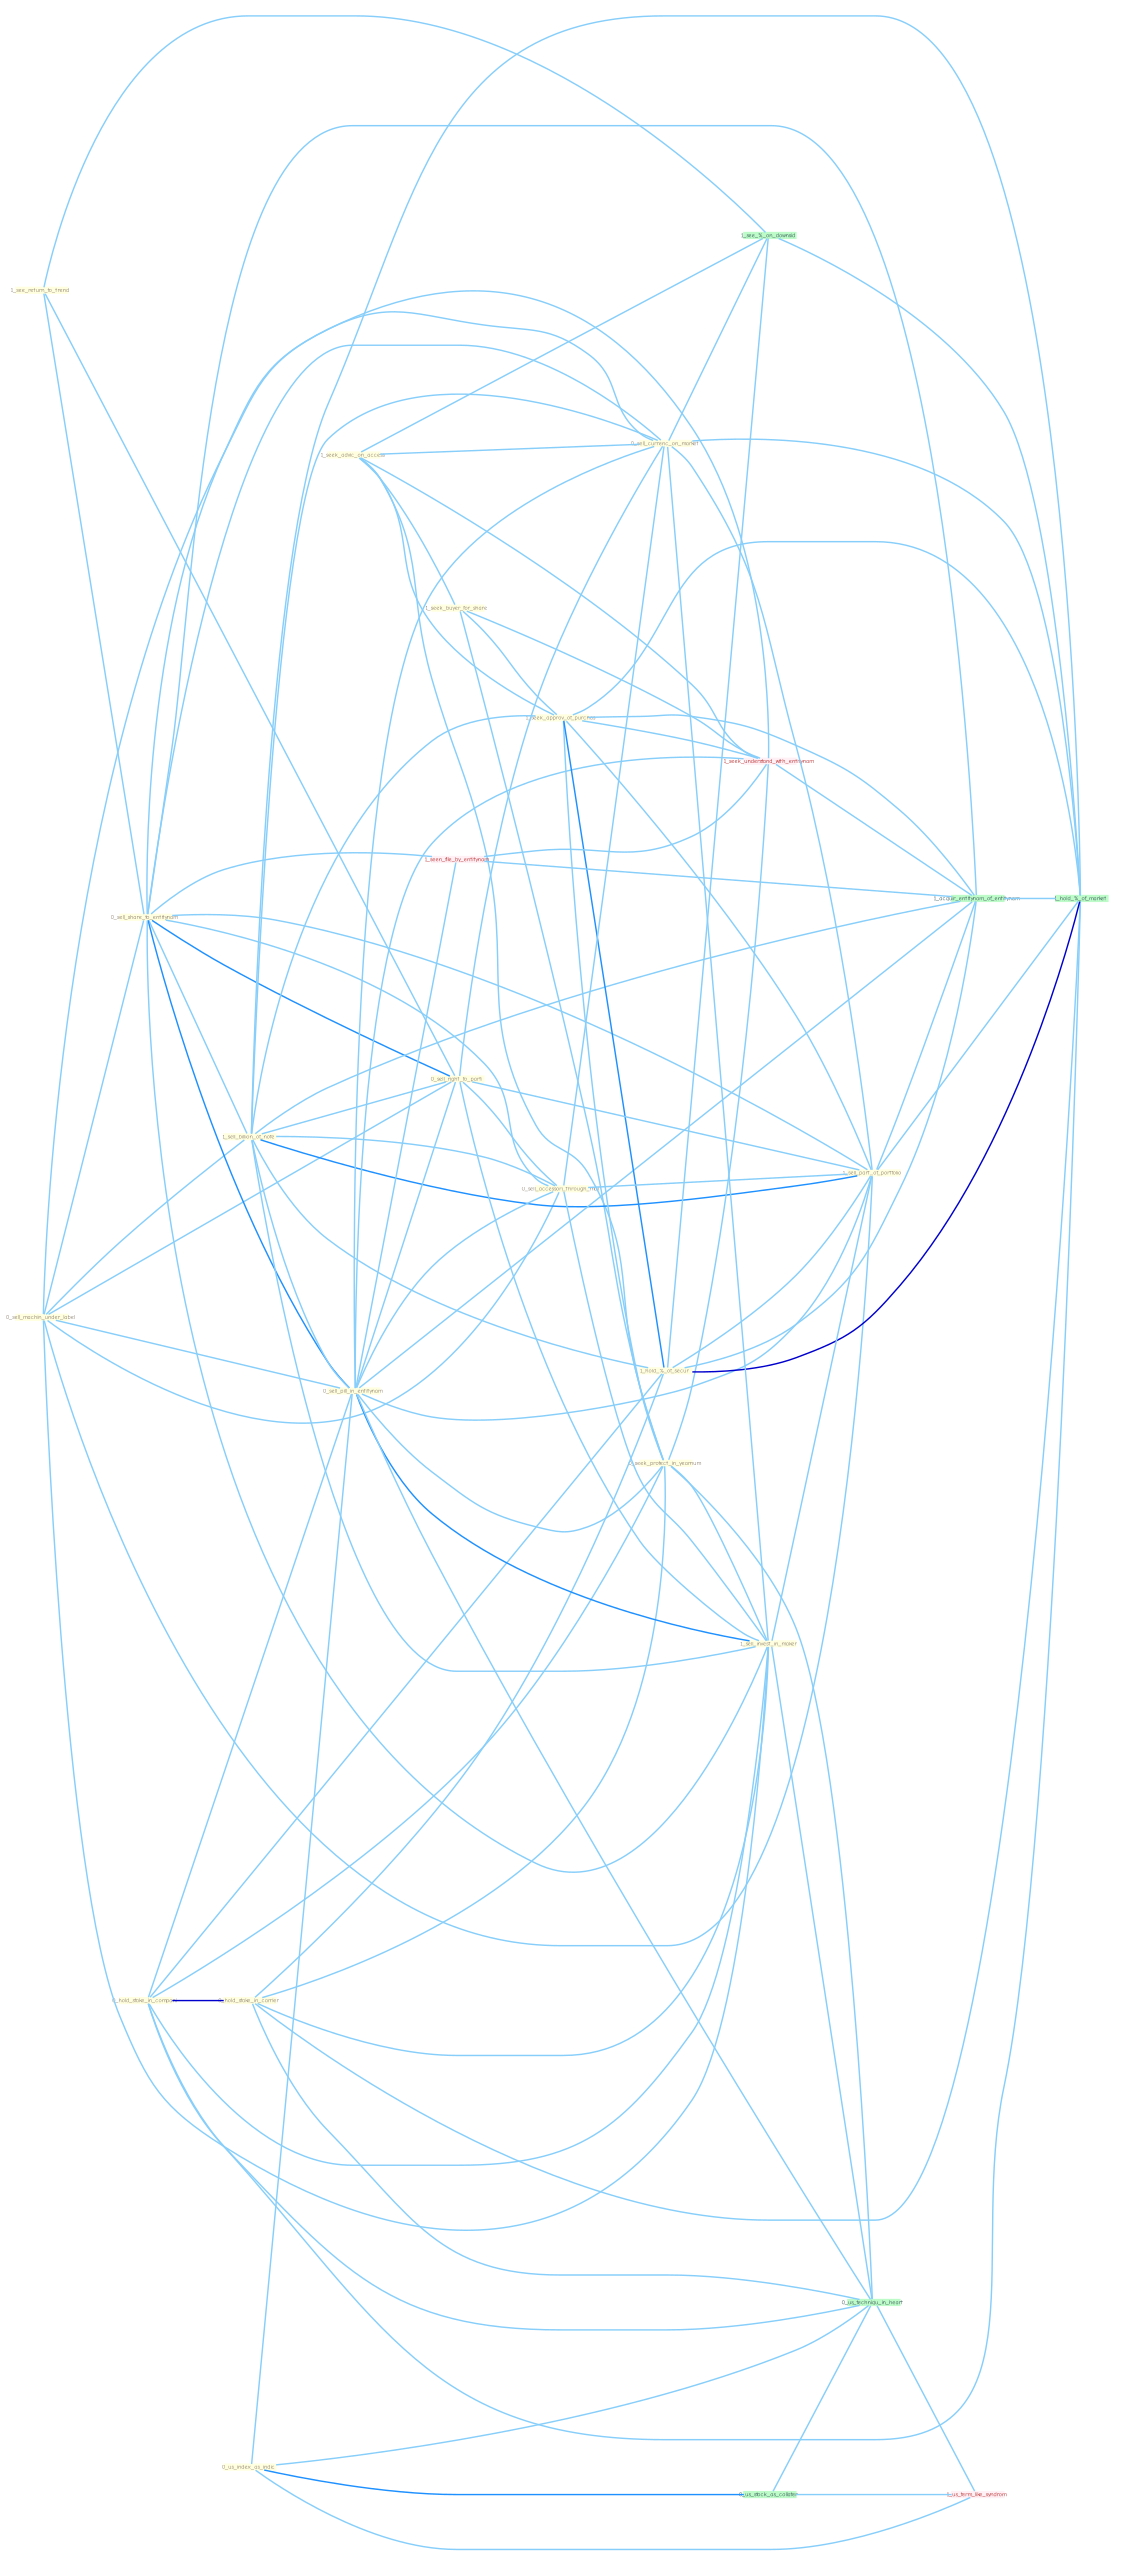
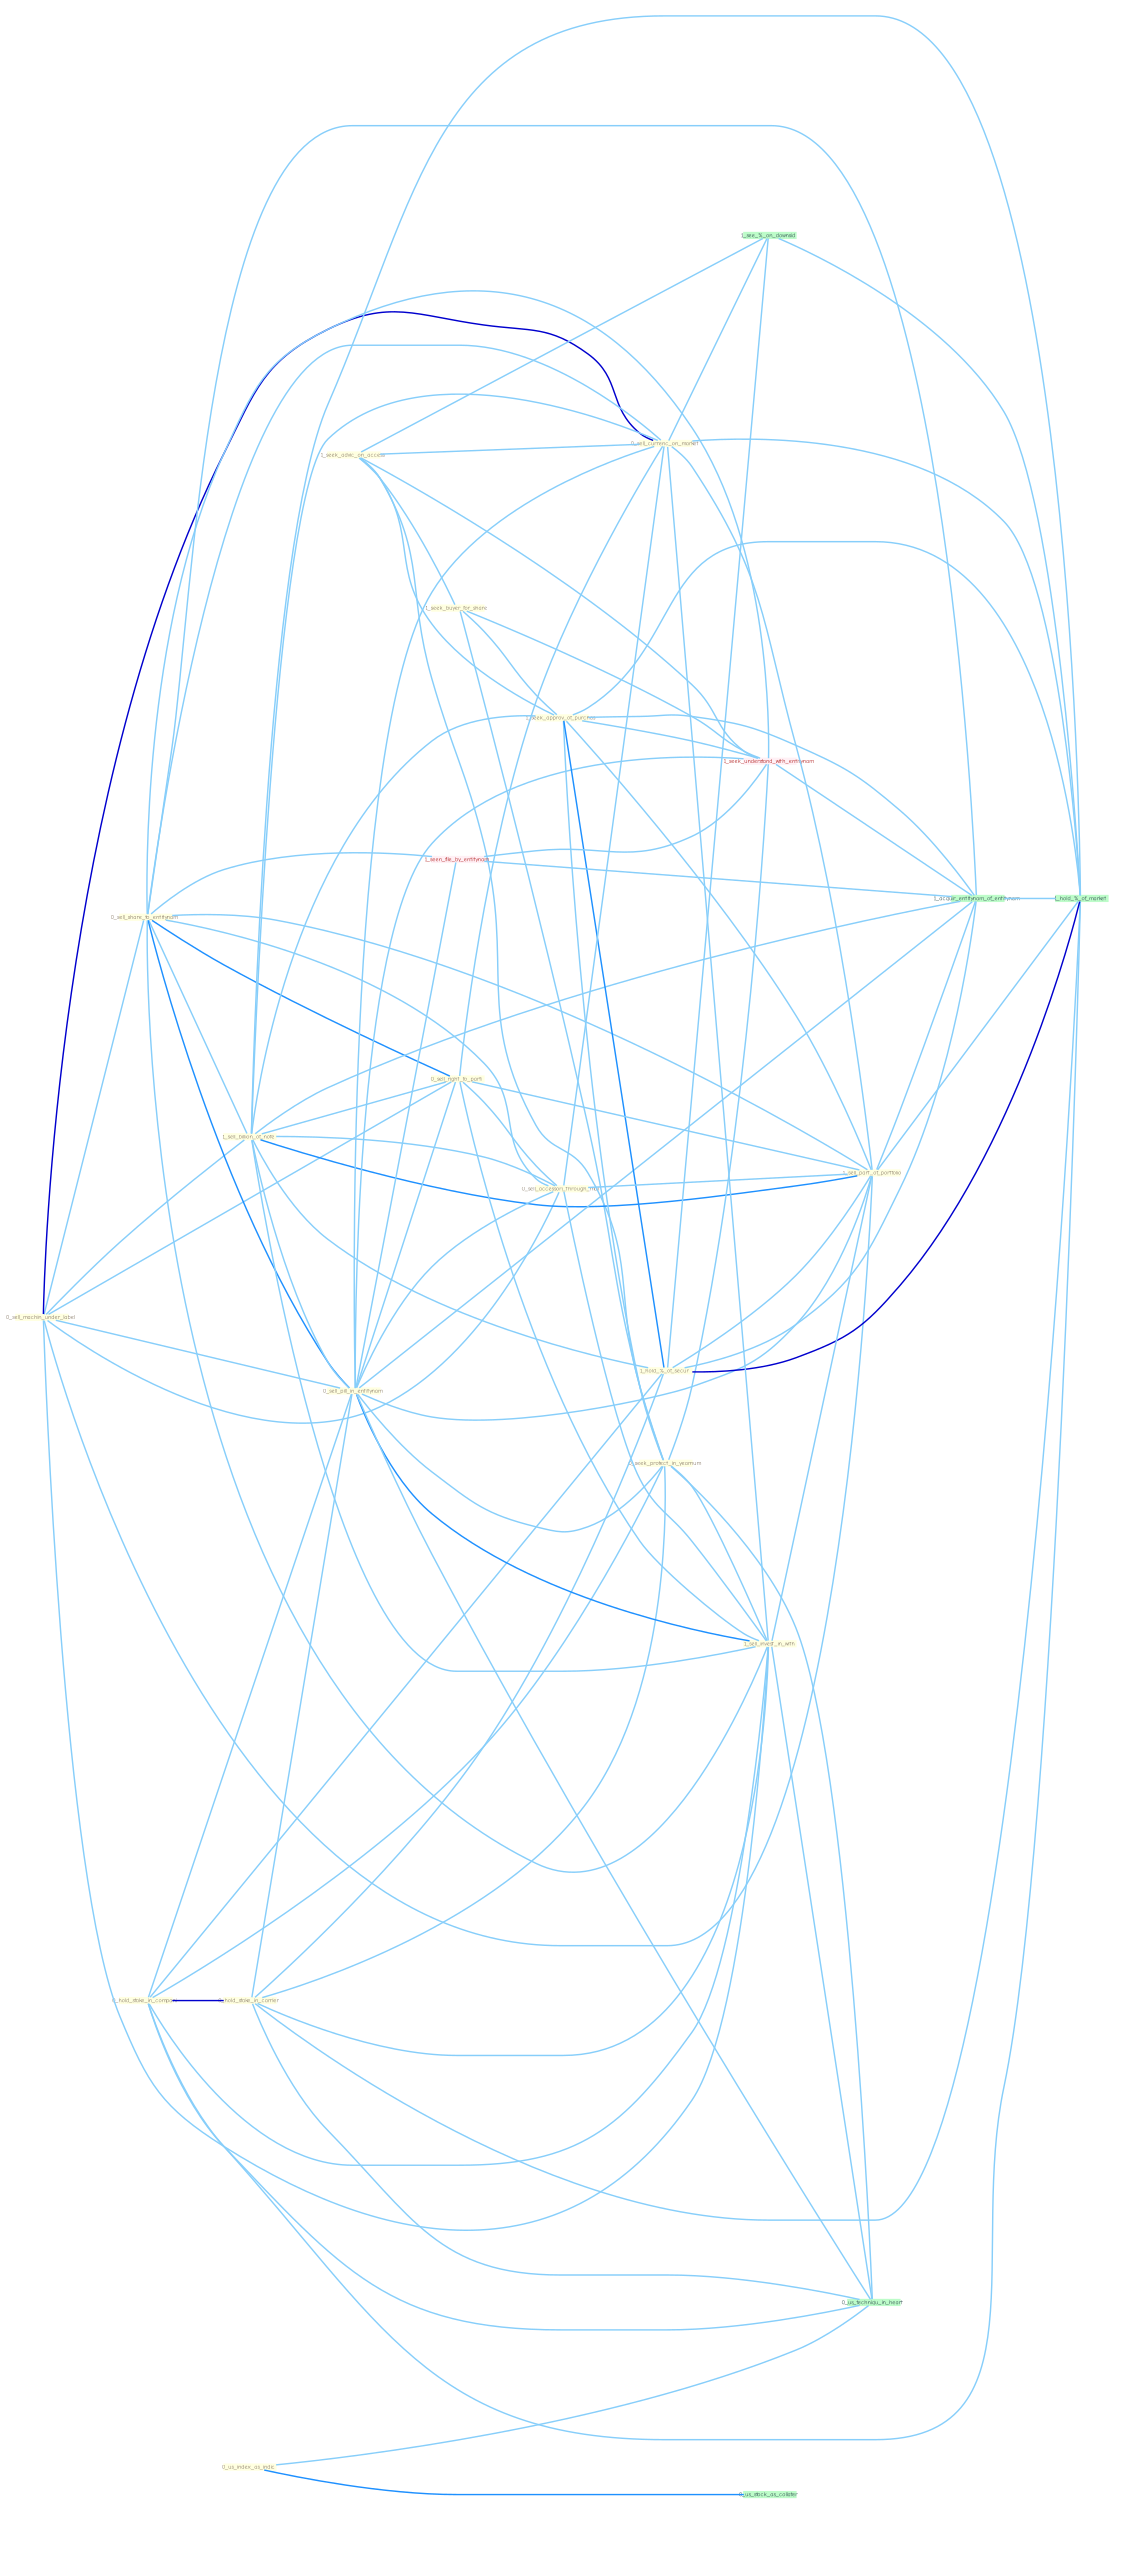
(42, 290) -> none
(161, 610) -> (161, 610)
(770, 1644) -> (770, 1644)
(302, 1929) -> (302, 1696)
(822, 2399) -> none
(978, 2495) -> none
